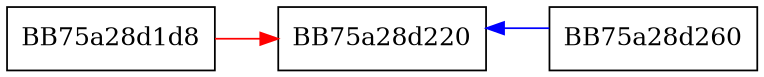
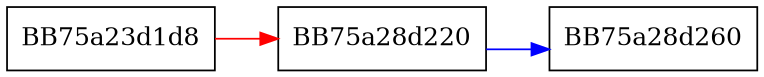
(527, 28) -> (509, 49)
(111, 39) -> (111, 39)
